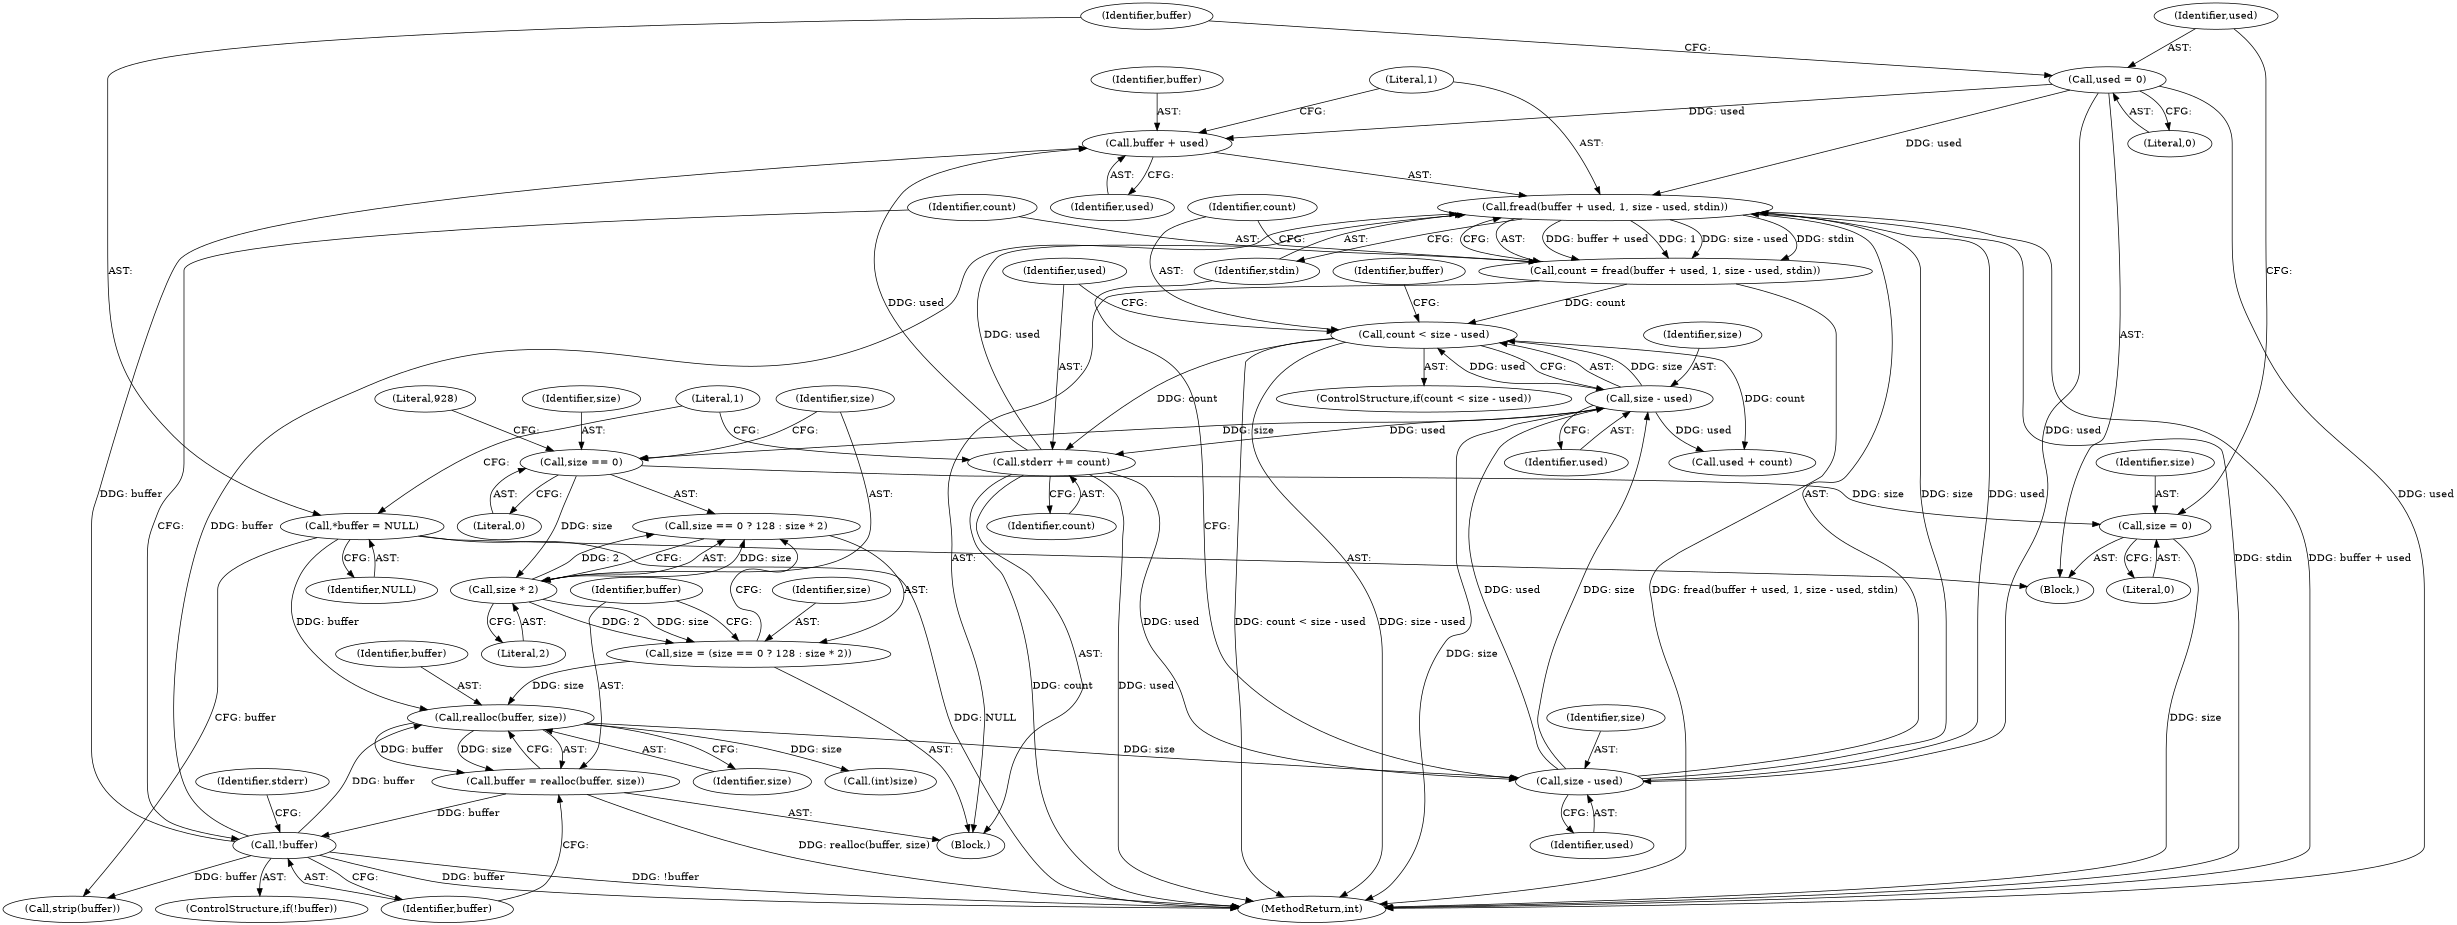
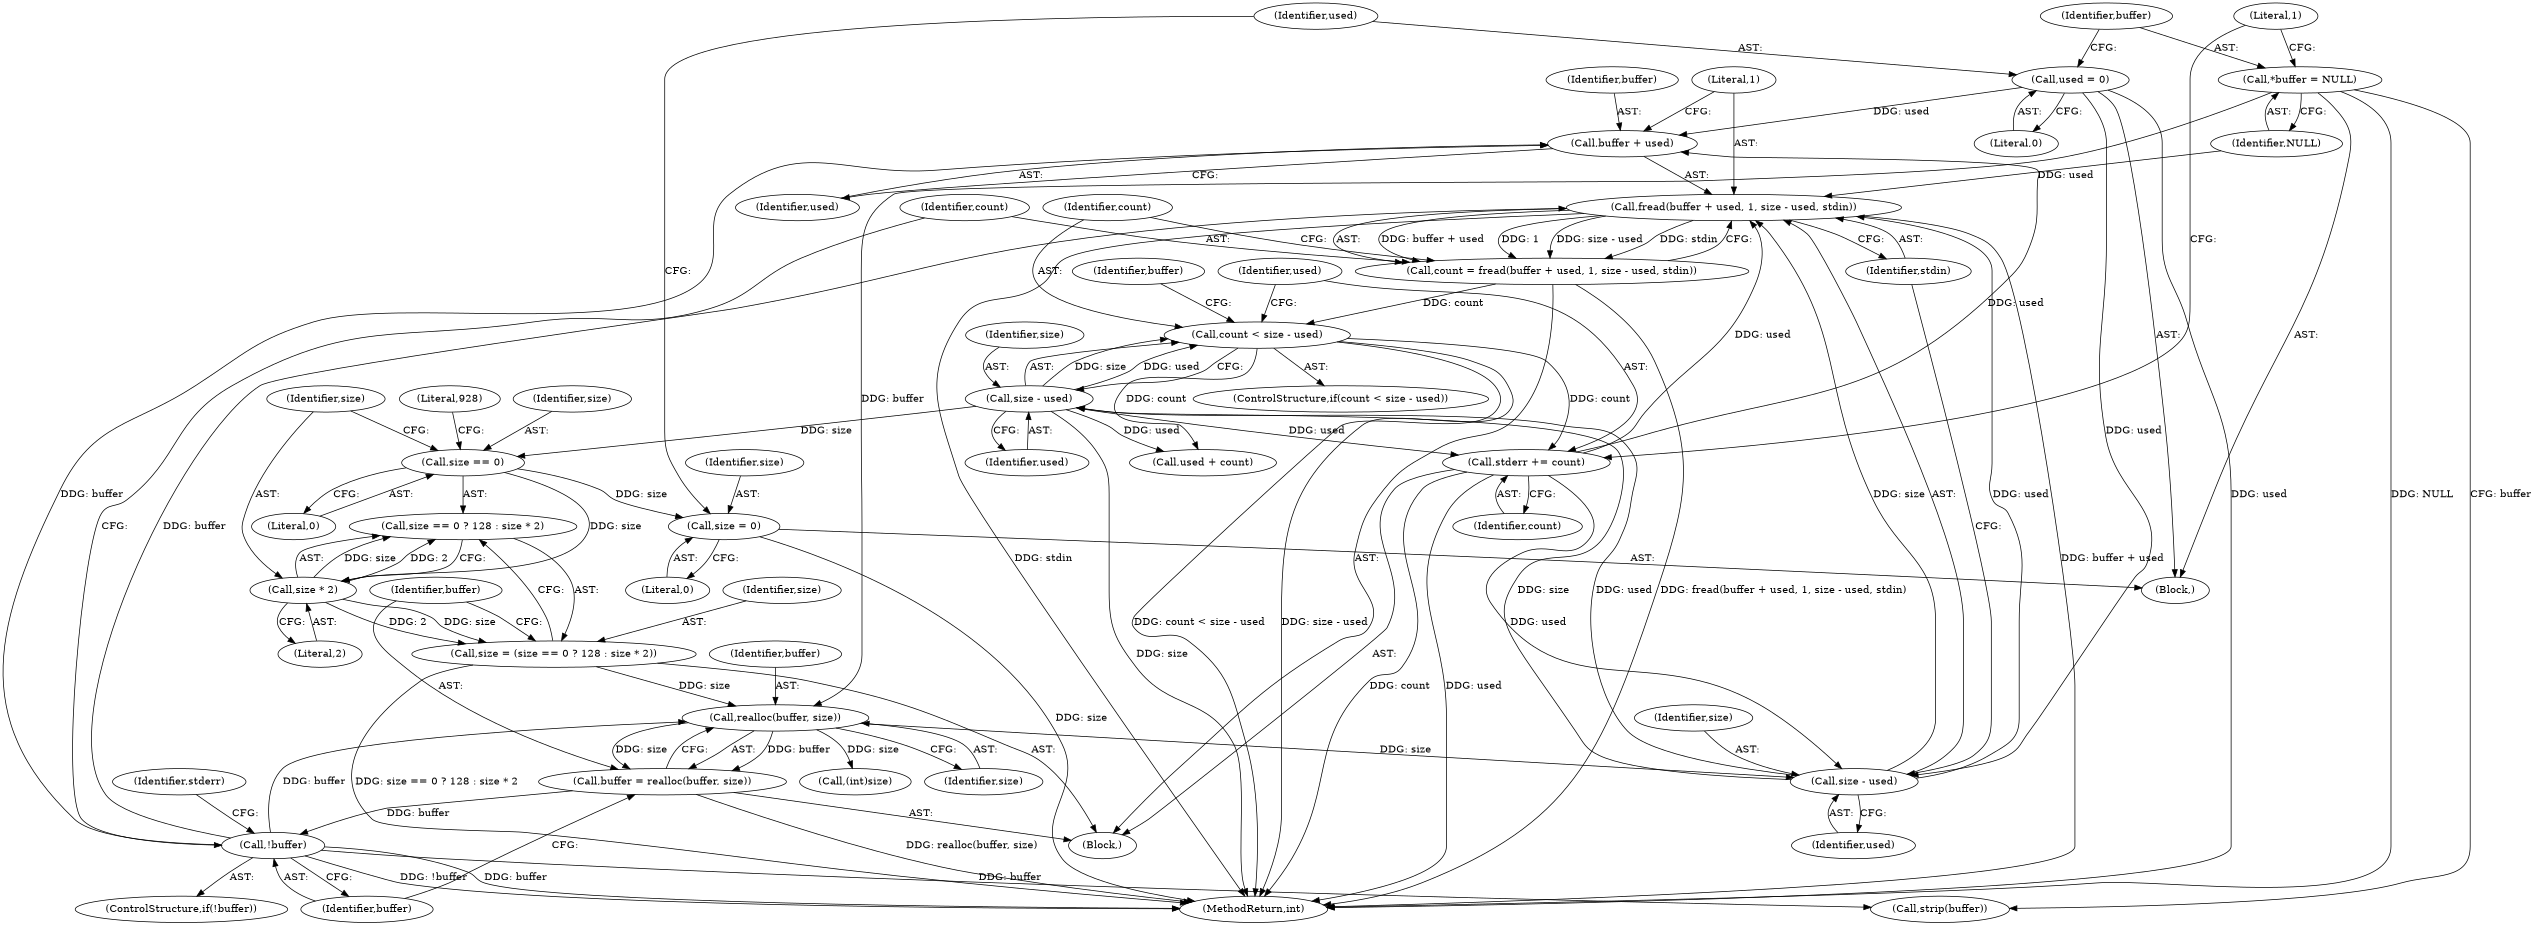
(1865, 142) -> (2026, 173)
none -> (664, 848)
